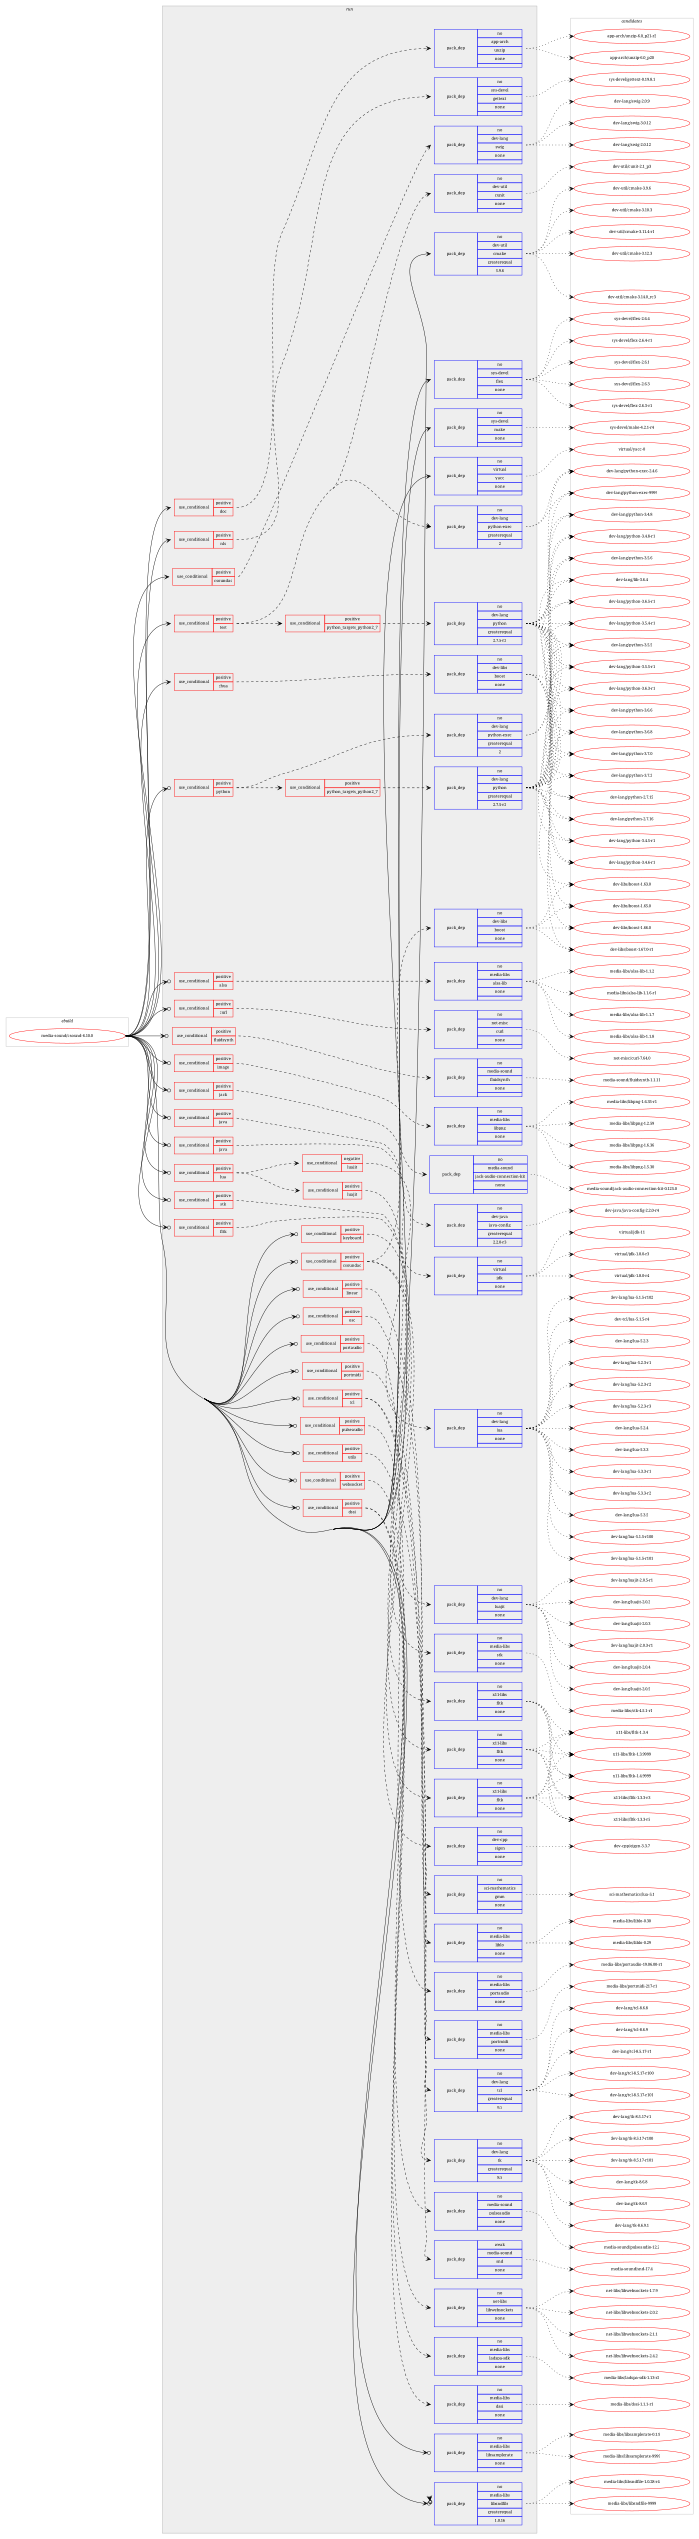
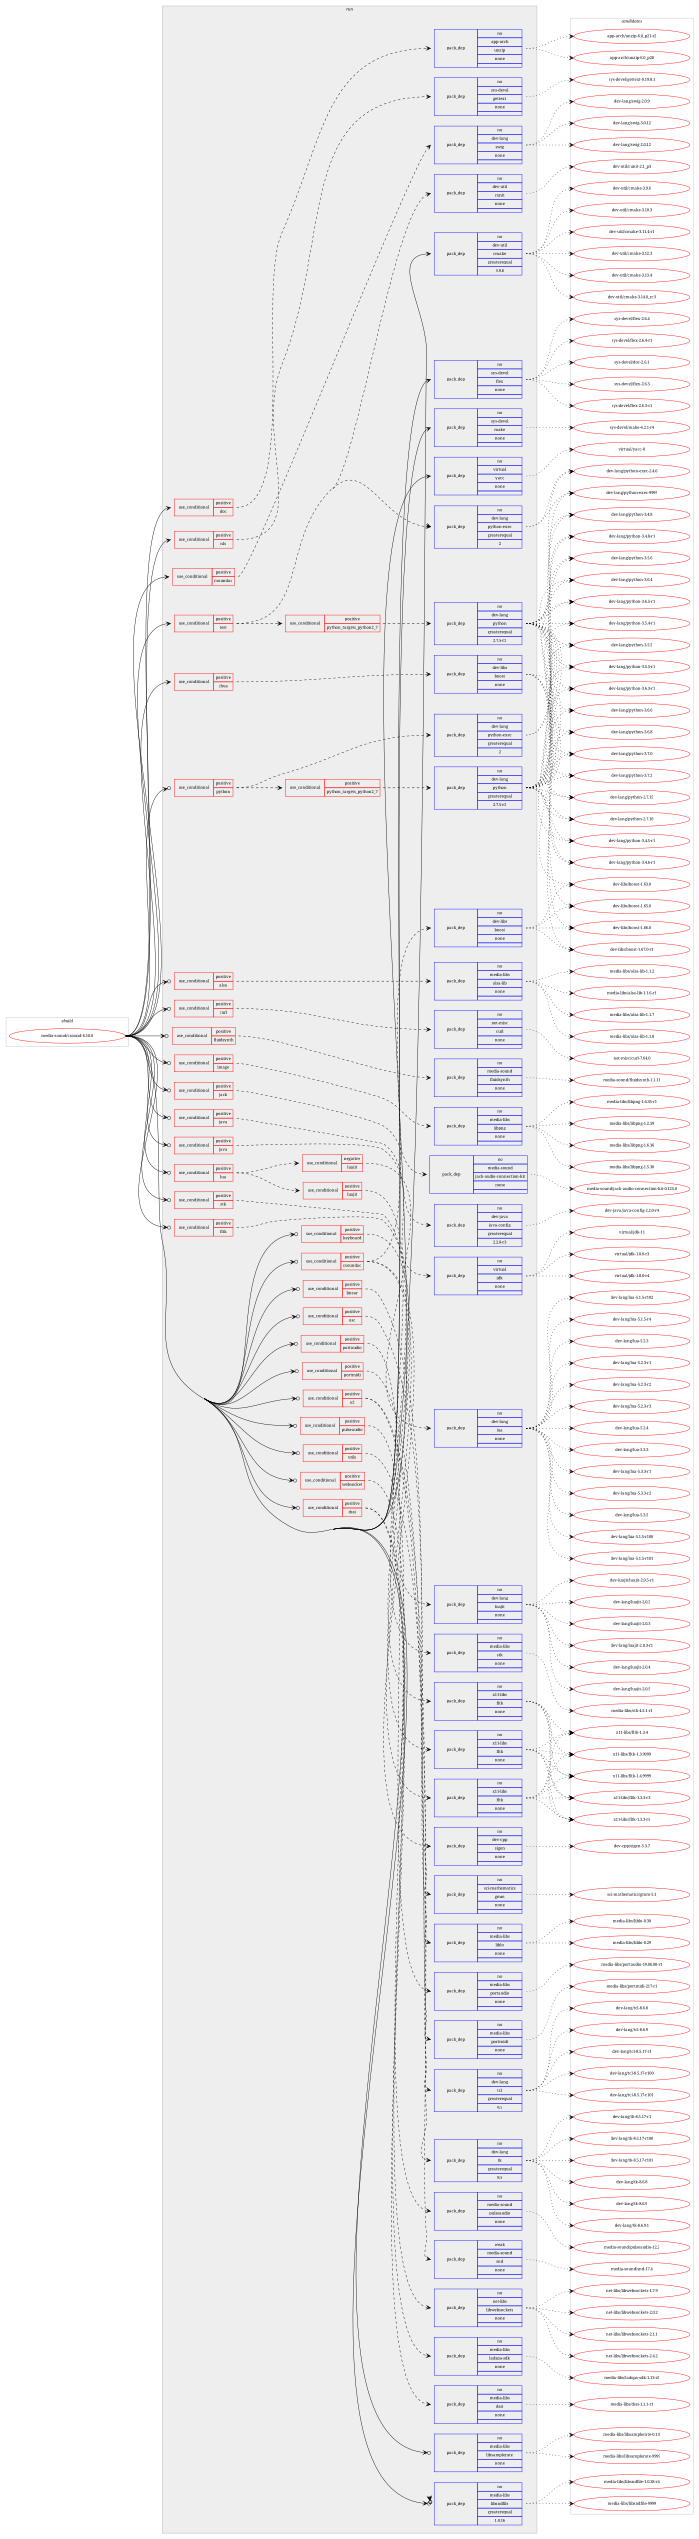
none -> (632, 276)
(632, 362) -> (632, 362)
(632, 580) -> (632, 580)
(632, 1320) -> (632, 1320)
(632, 1580) -> (632, 1580)
(632, 1895) -> (632, 1895)
